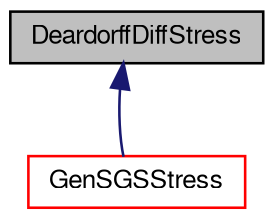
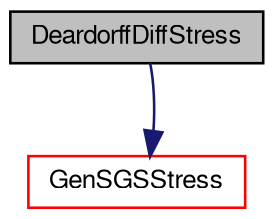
(120, 123) -> (154, 97)
